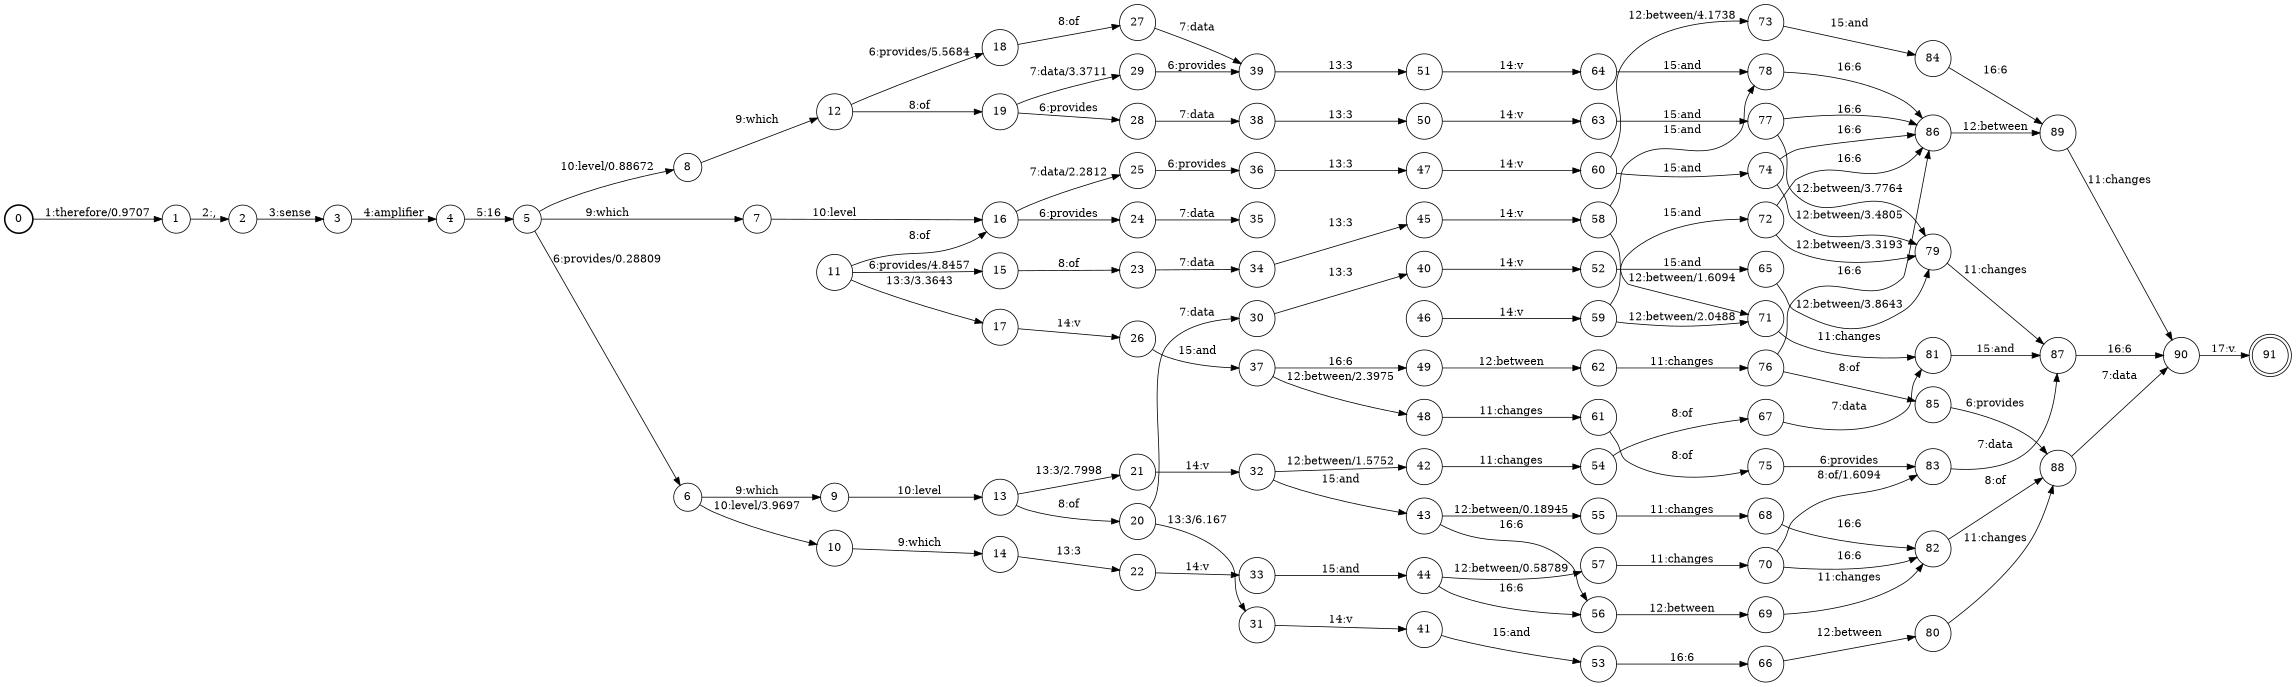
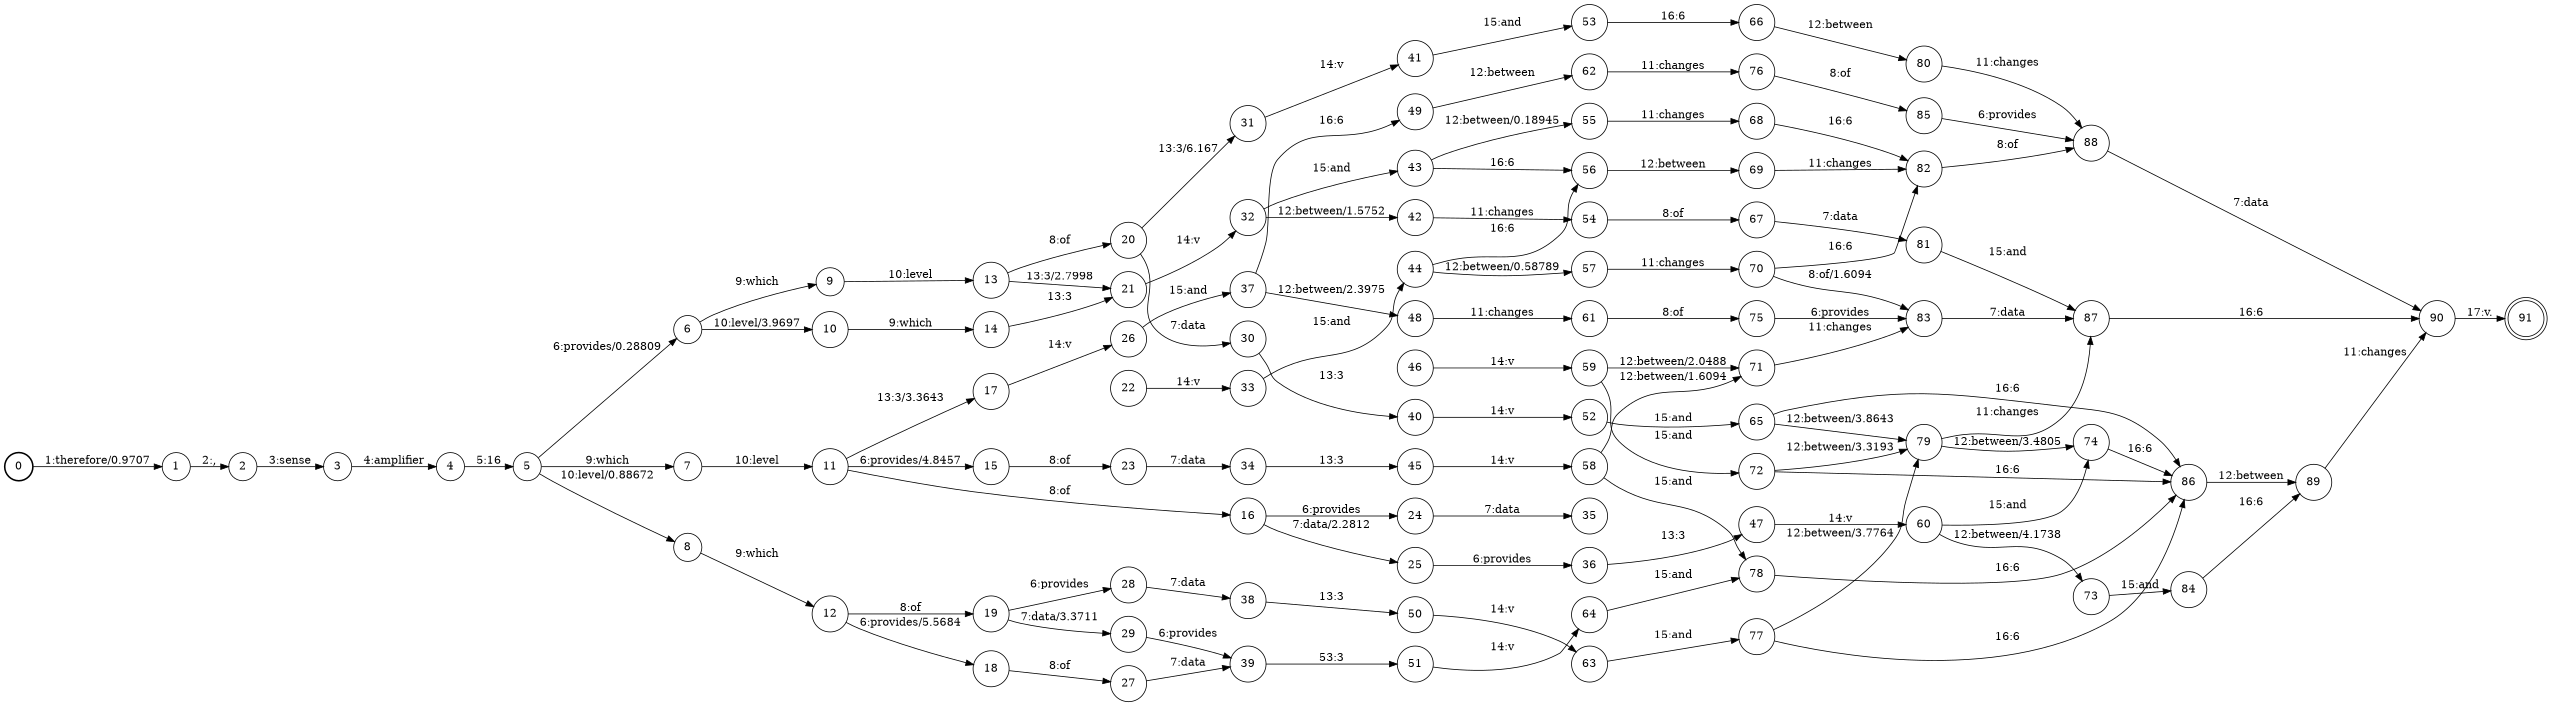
(1341, 66) -> (1332, 658)
(873, 220) -> (753, 467)
(1830, 236) -> (2004, 451)
(1880, 290) -> (1982, 397)
(1840, 355) -> (1839, 351)
(1065, 563) -> (1058, 315)
